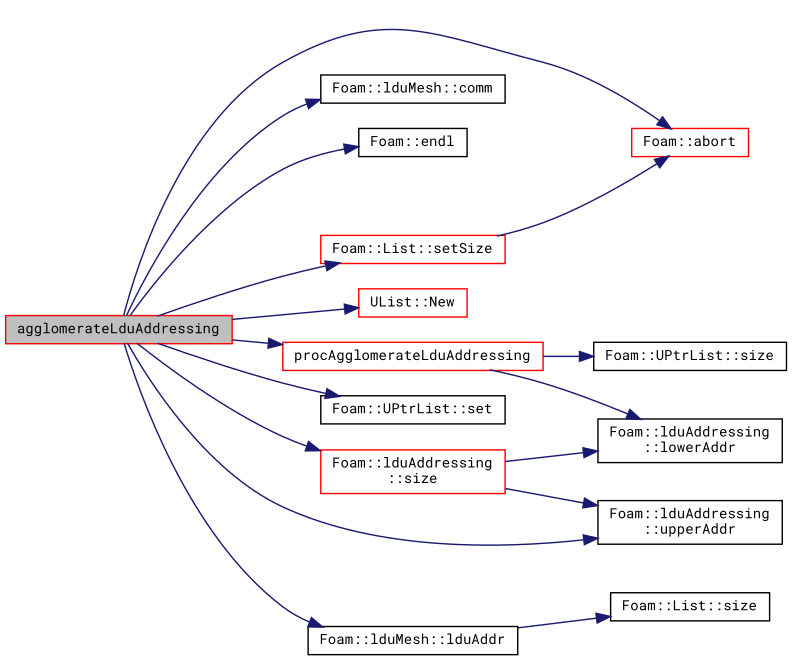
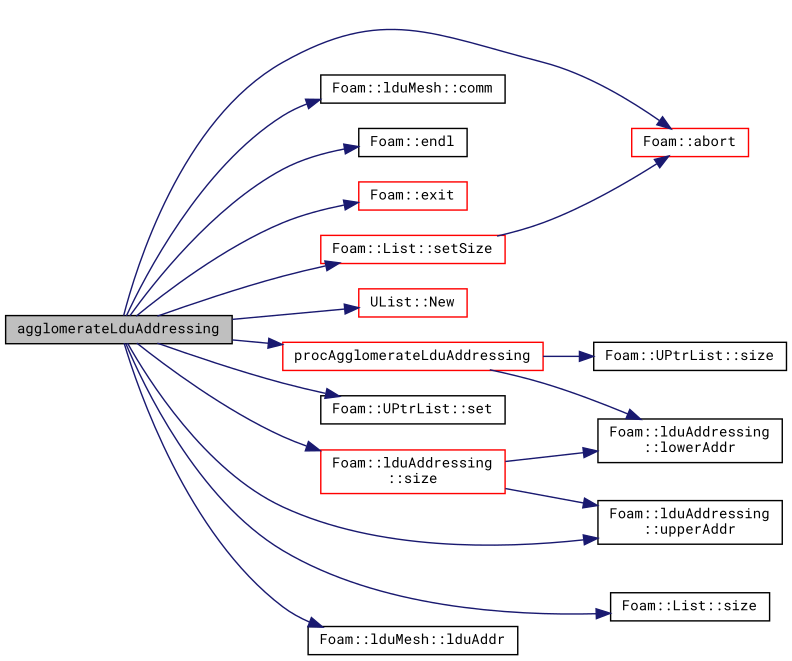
none -> (413, 196)
(119, 330) -> (119, 330)
(557, 623) -> (309, 564)
